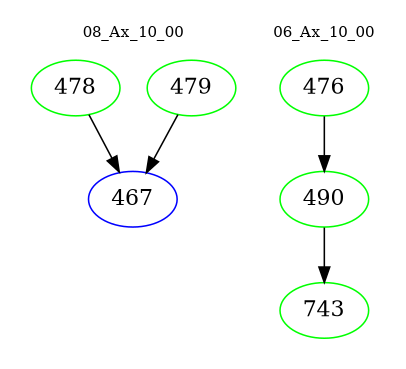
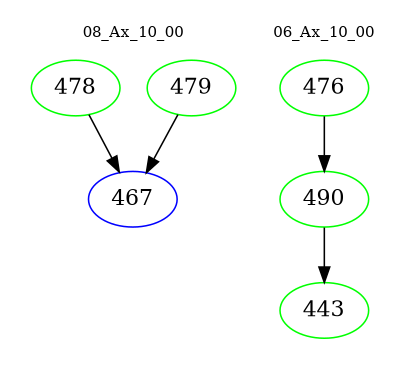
(324, 310) -> (324, 310)
